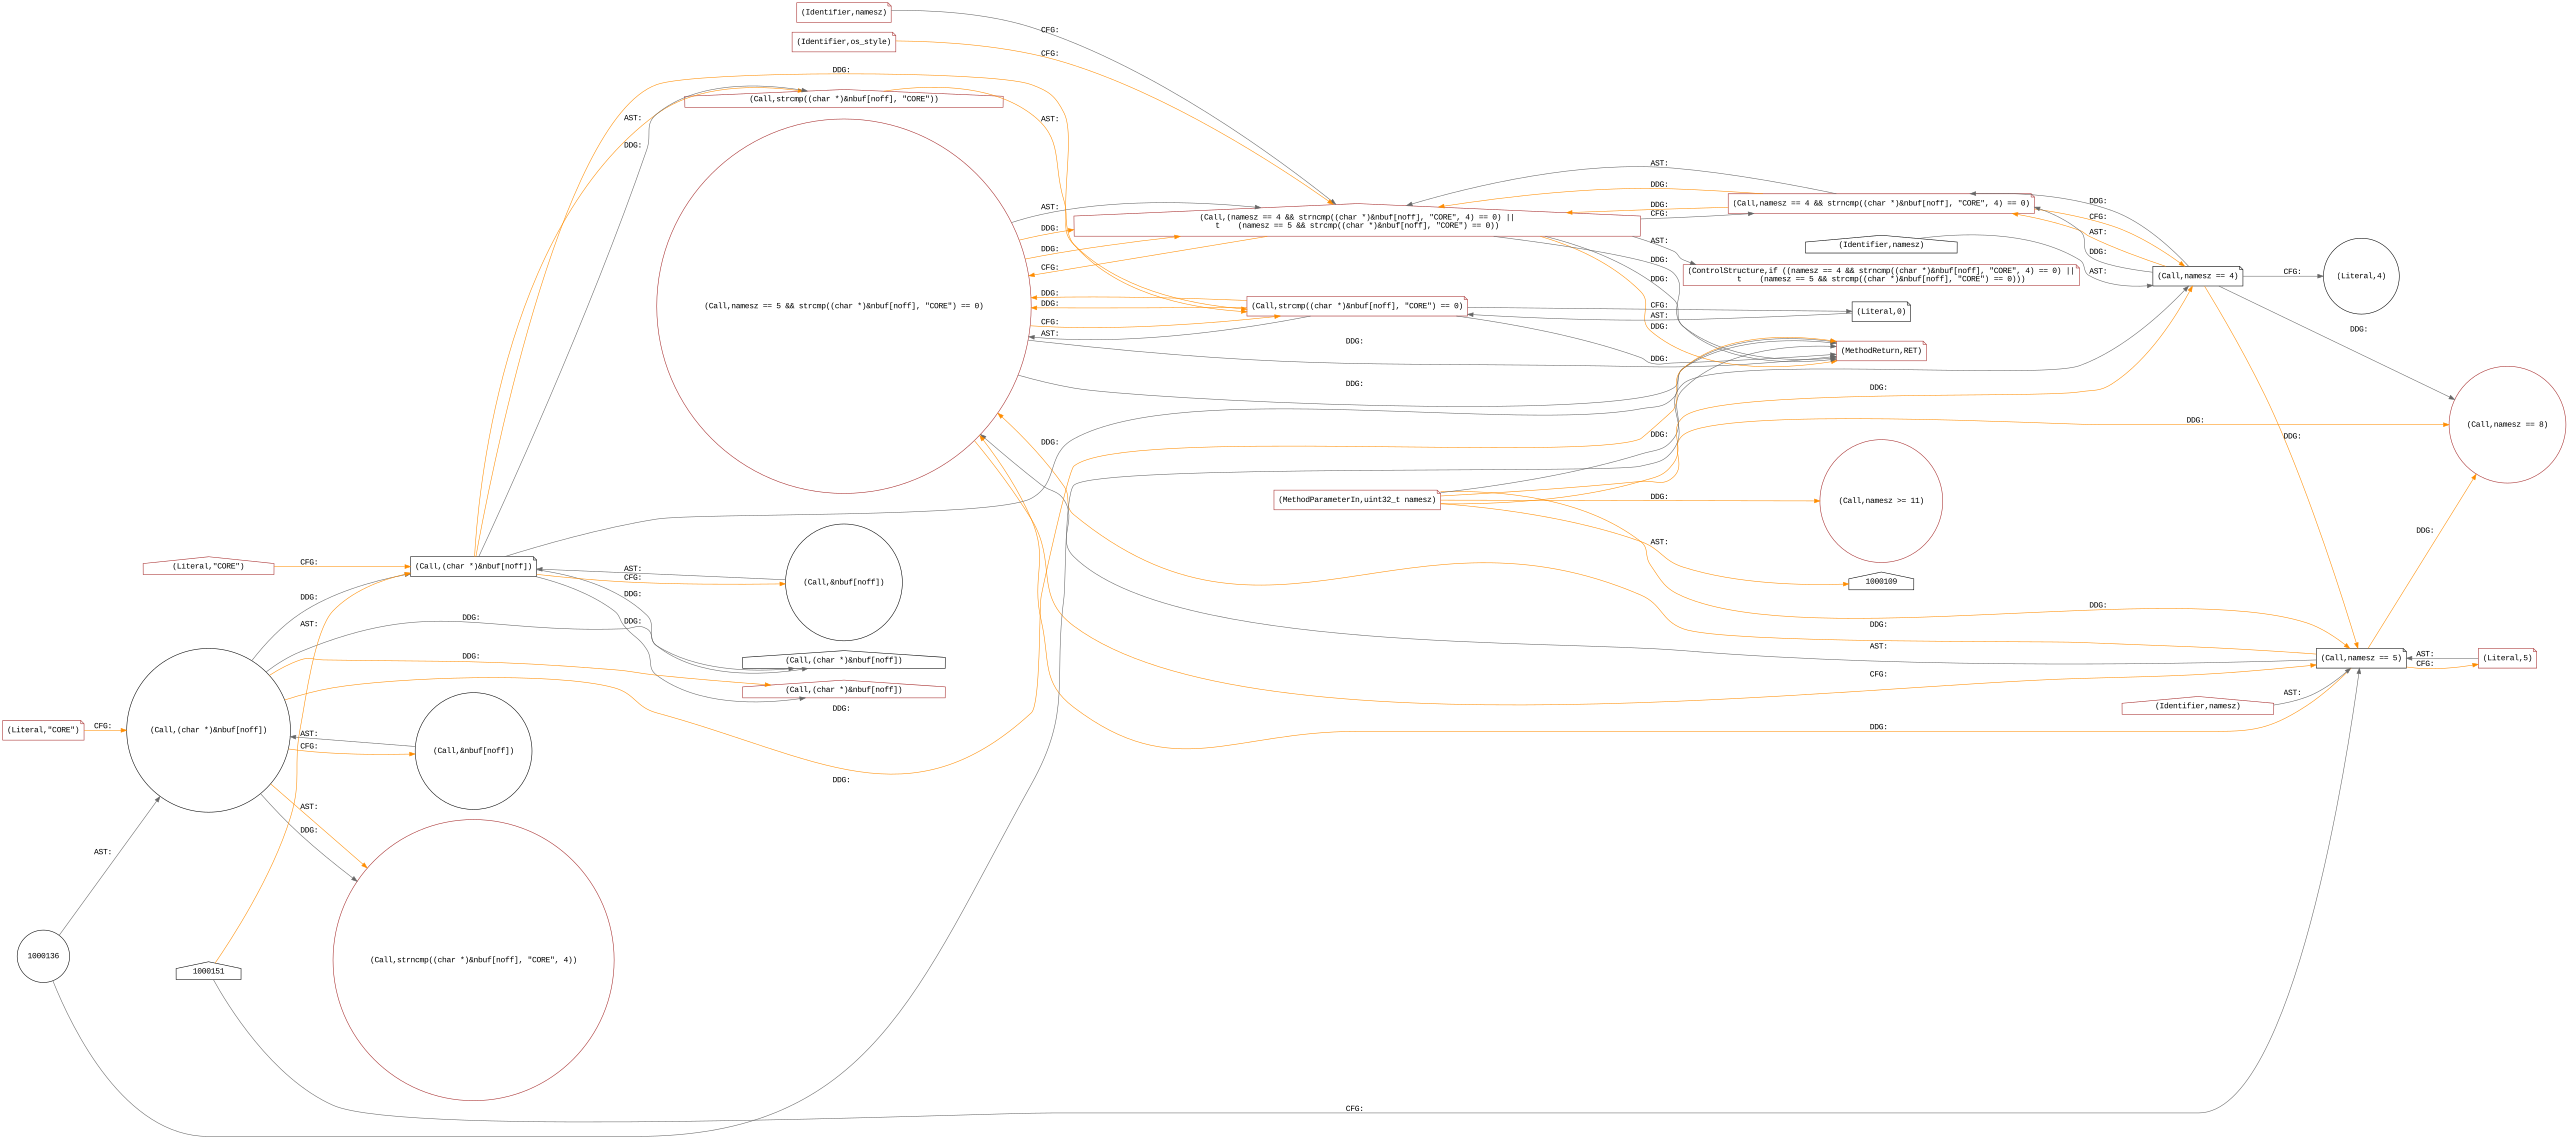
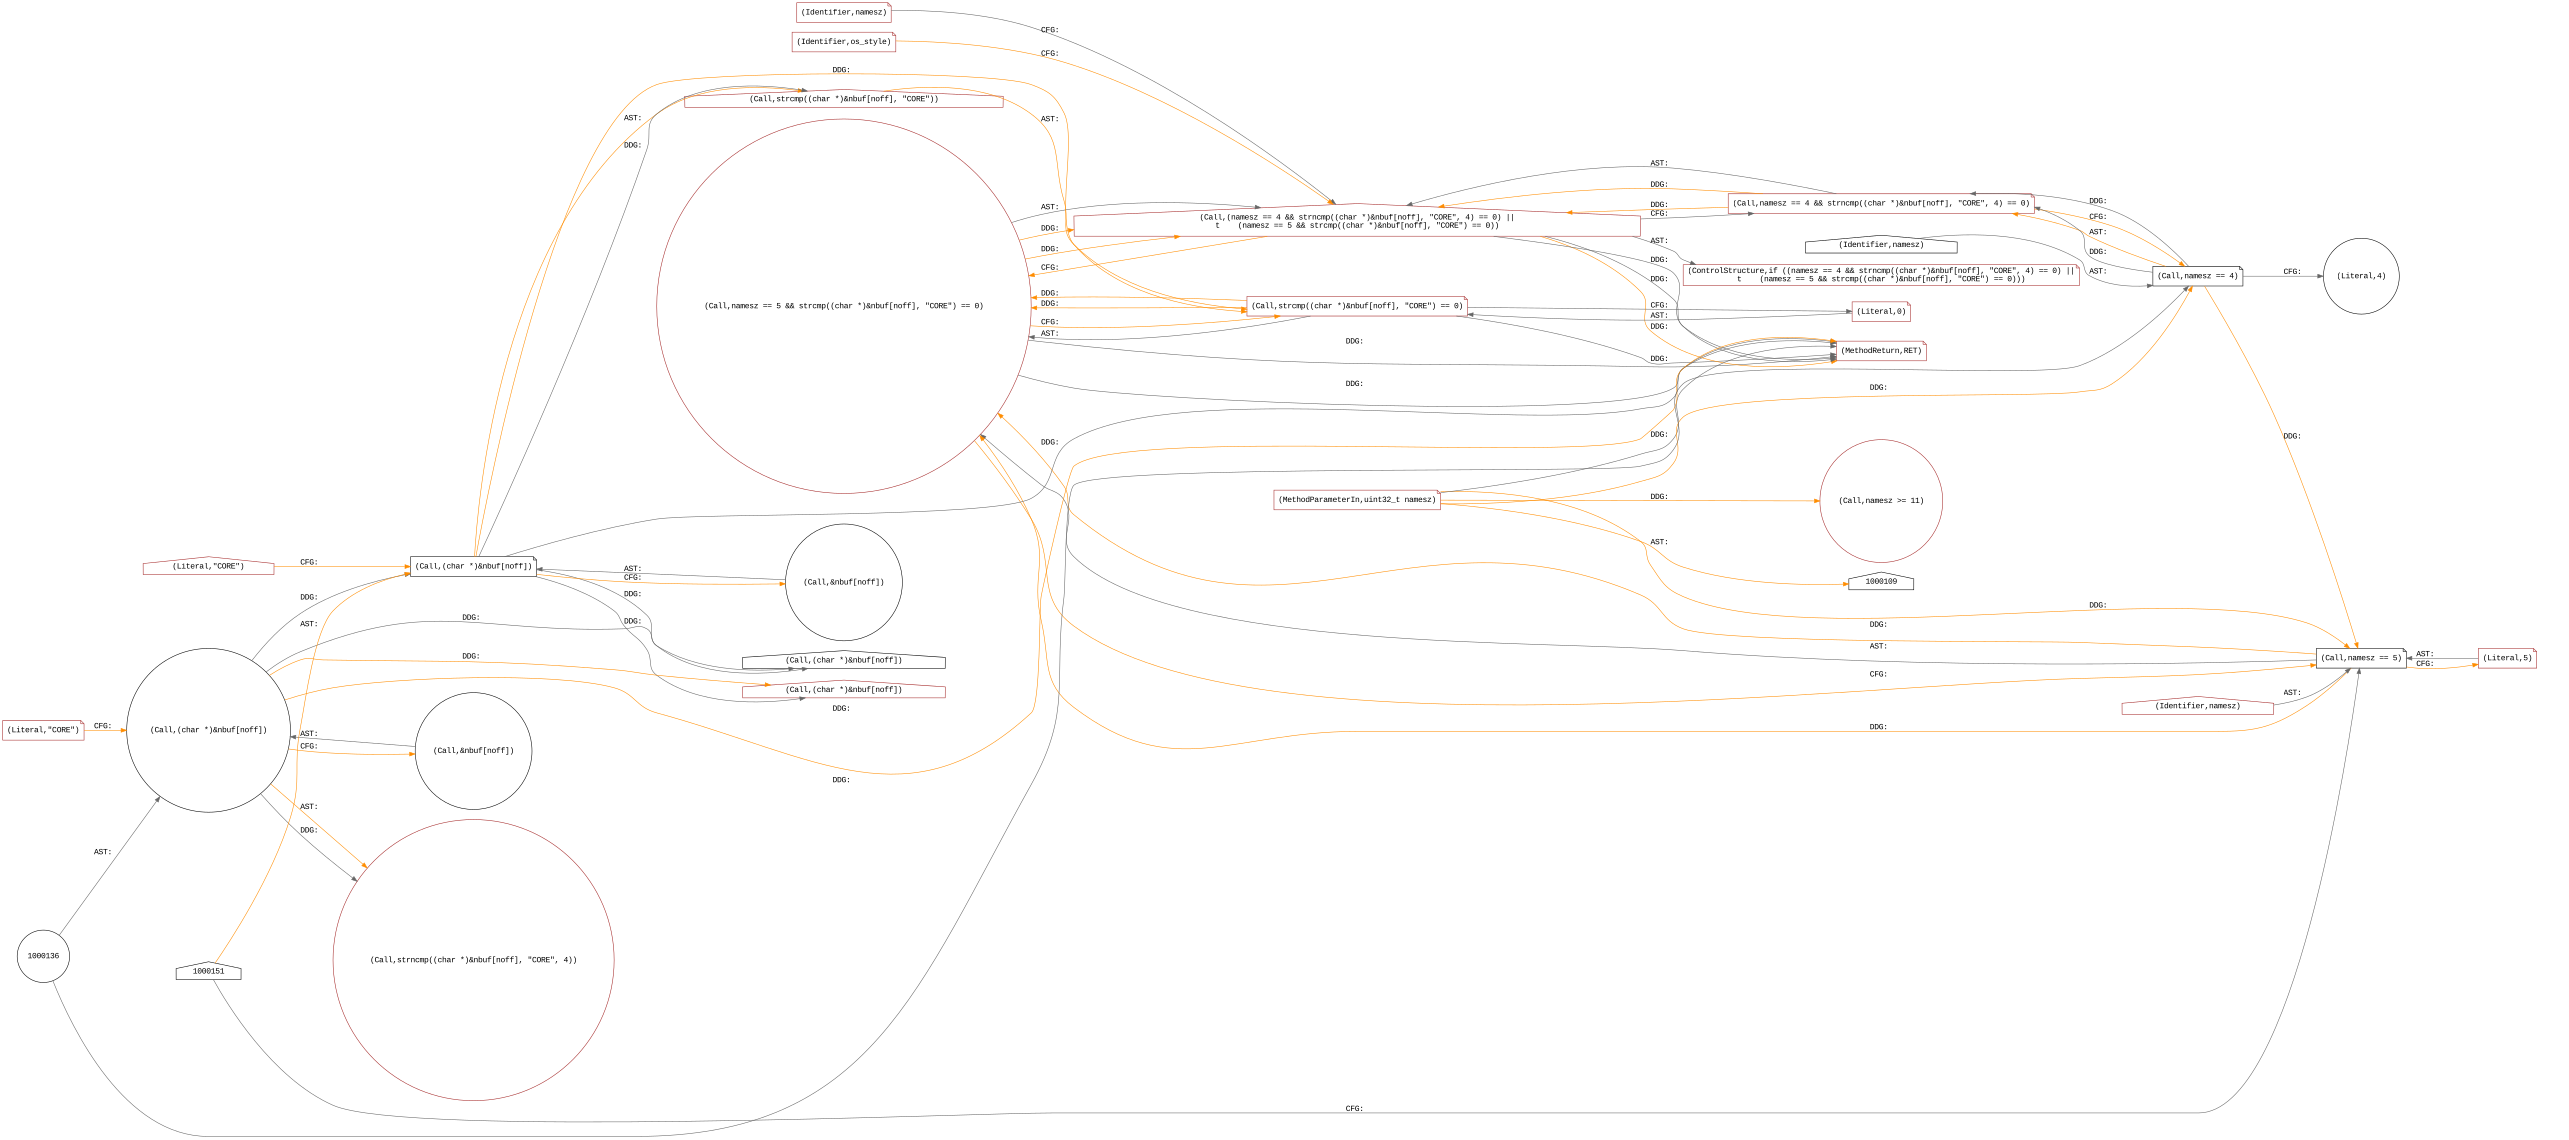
(1881, 312) -> (1881, 312)
(2508, 425) -> none
